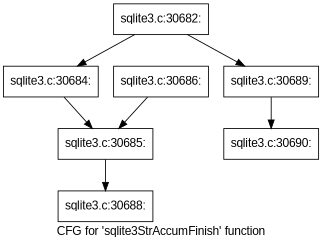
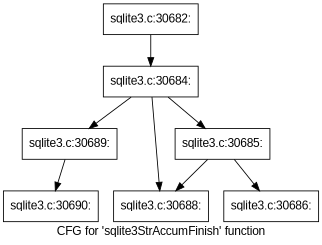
(212, 48) -> (114, 110)
(136, 110) -> (244, 172)
none -> (156, 140)
